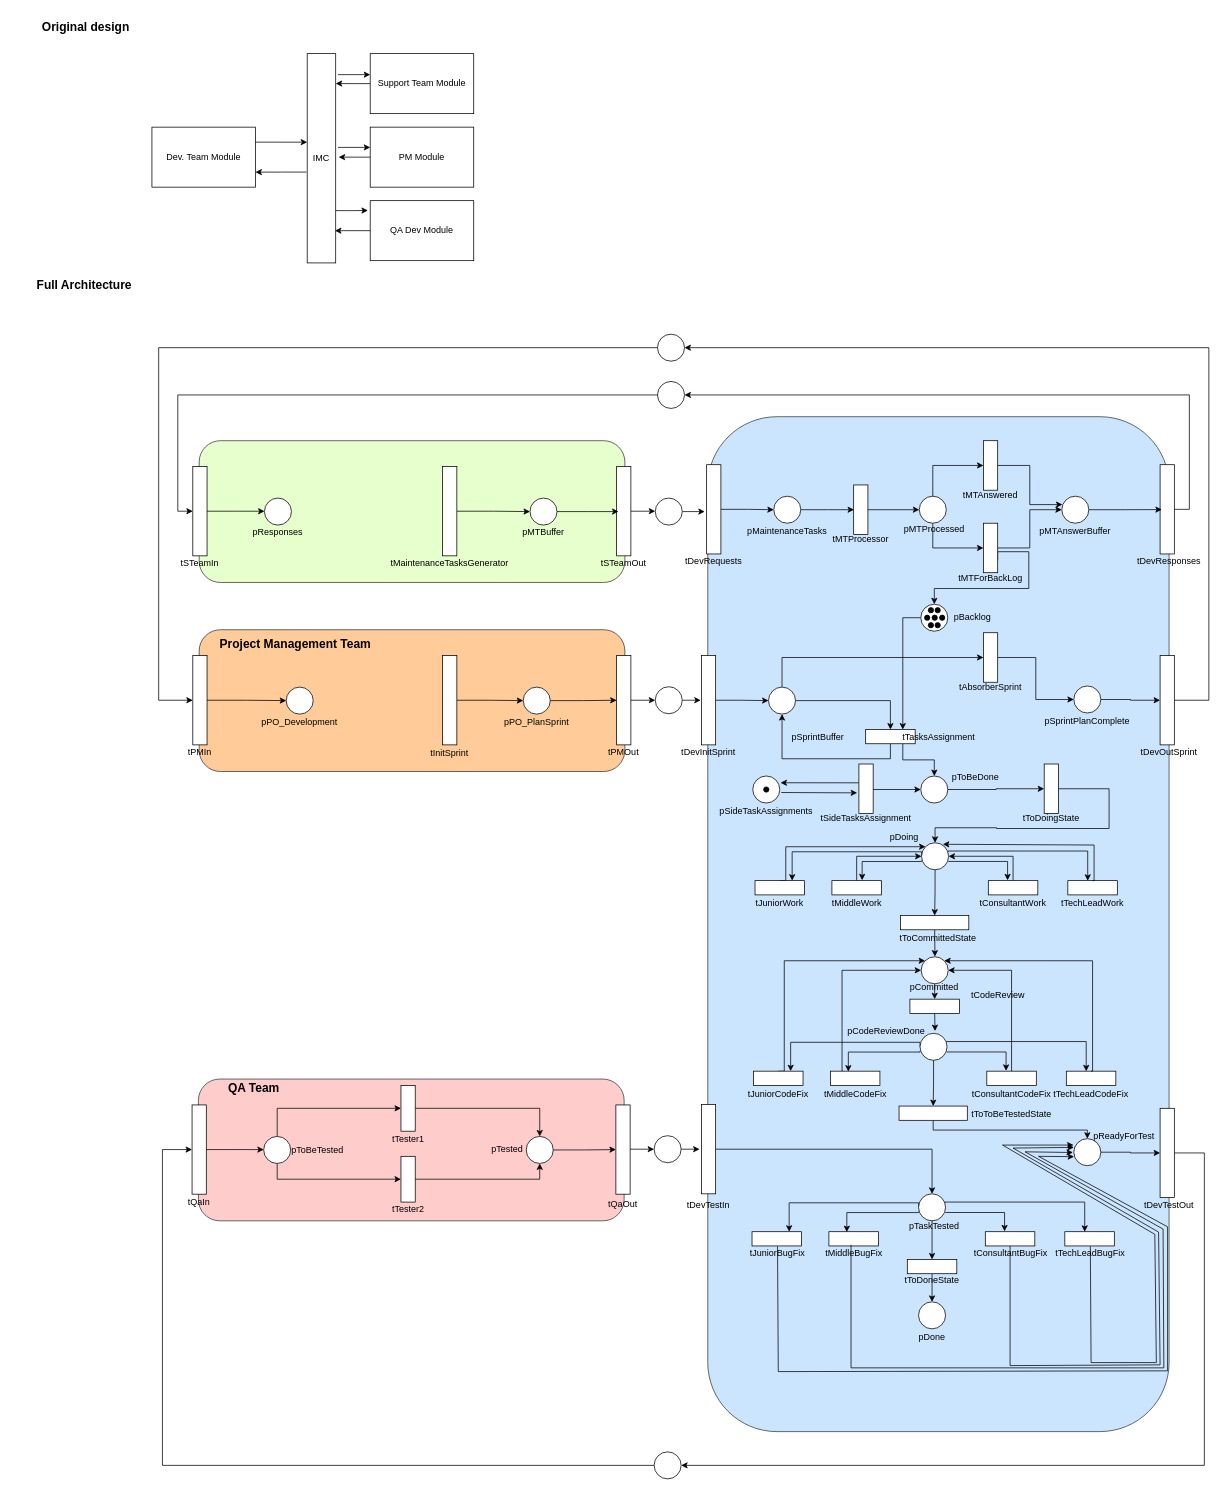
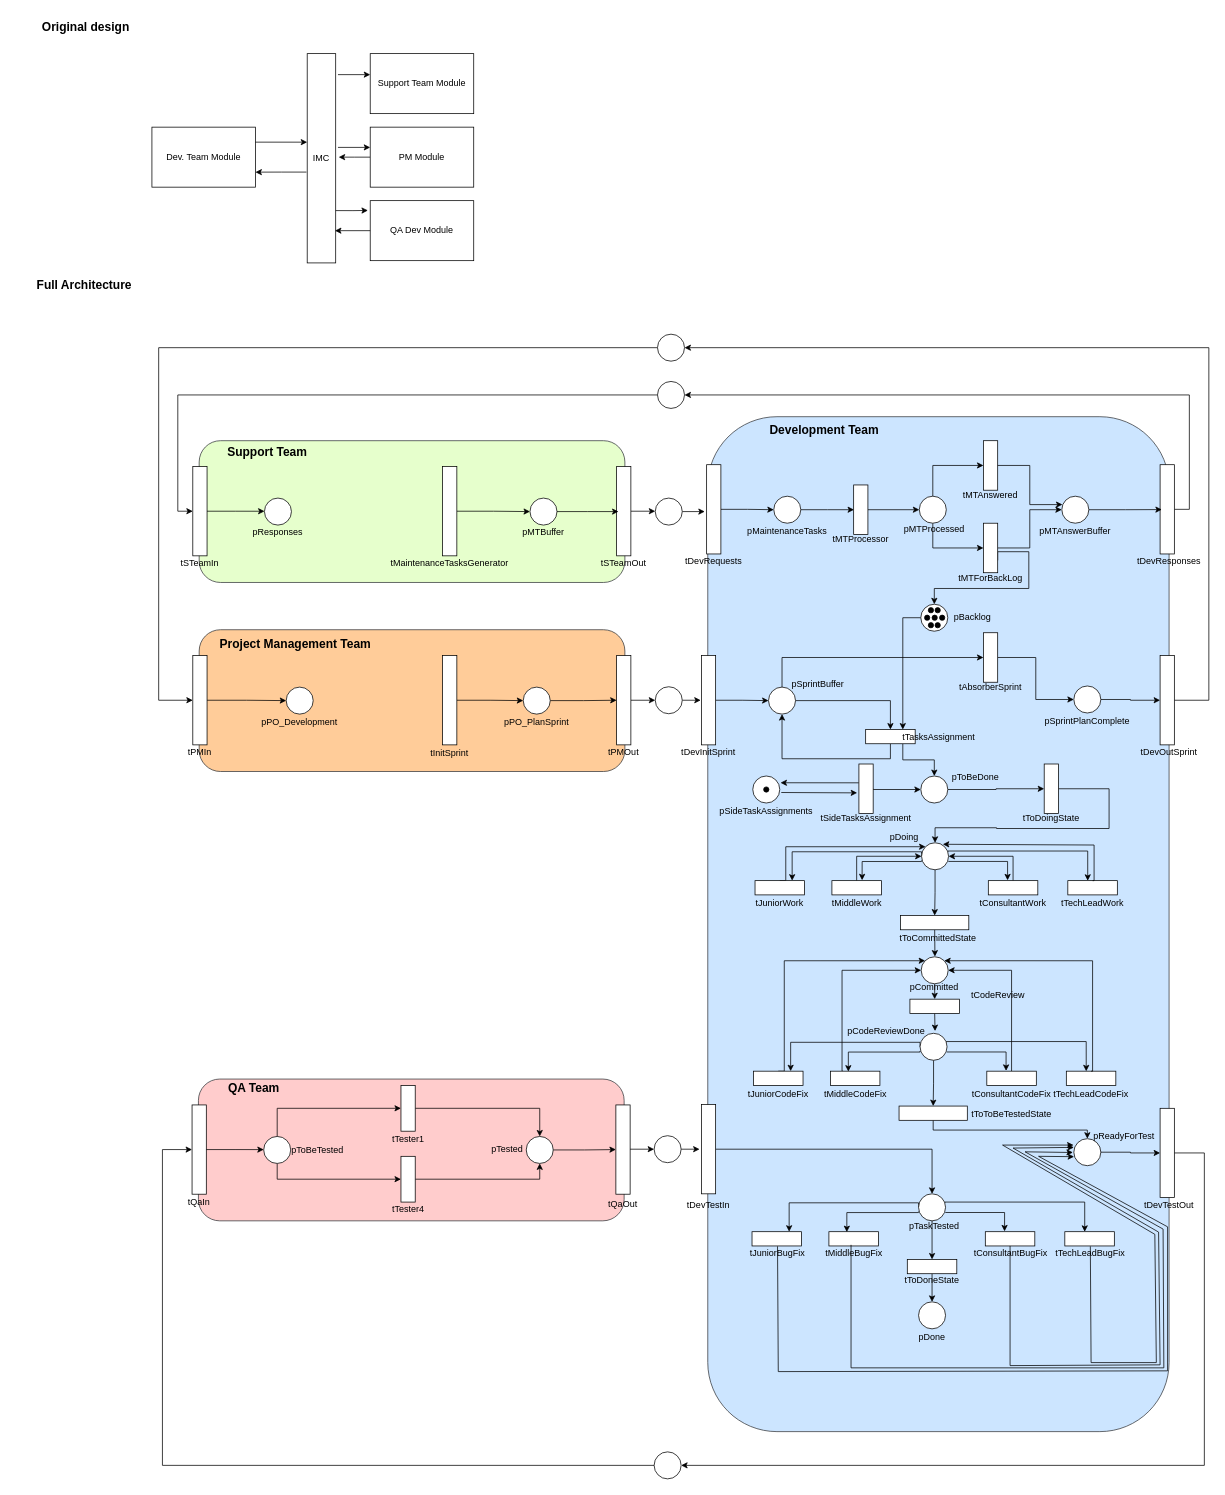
(356, 84) -> none
none -> (824, 429)
none -> (267, 452)
(818, 737) -> (818, 684)
(408, 1209) -> (408, 1209)
